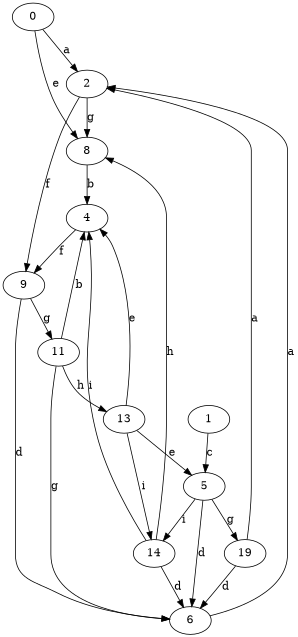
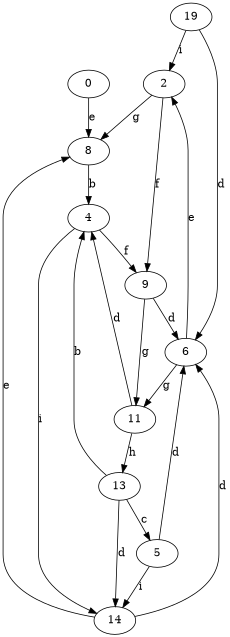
(58, 48) -> none
(79, 285) -> (117, 319)
(132, 319) -> (78, 352)
(255, 319) -> (181, 50)
(170, 352) -> (7, 386)
(291, 352) -> (192, 218)
(90, 396) -> (39, 425)
(209, 419) -> none
(172, 453) -> (144, 520)
(144, 486) -> (122, 553)
(223, 517) -> none
(51, 530) -> (163, 383)
